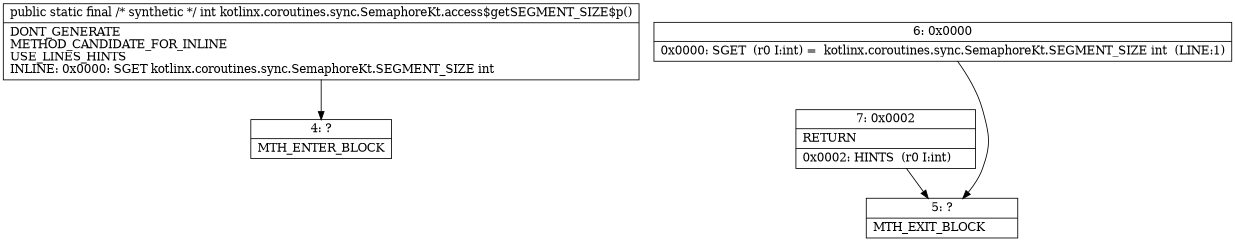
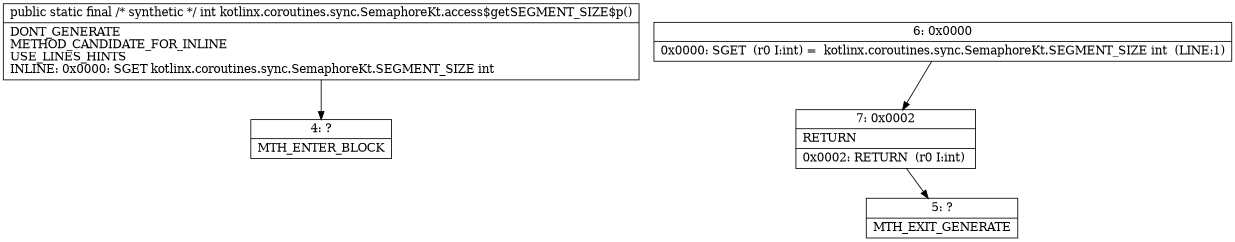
(987, 126) -> (919, 82)
(879, 158) -> (886, 158)
(929, 228) -> (942, 228)
